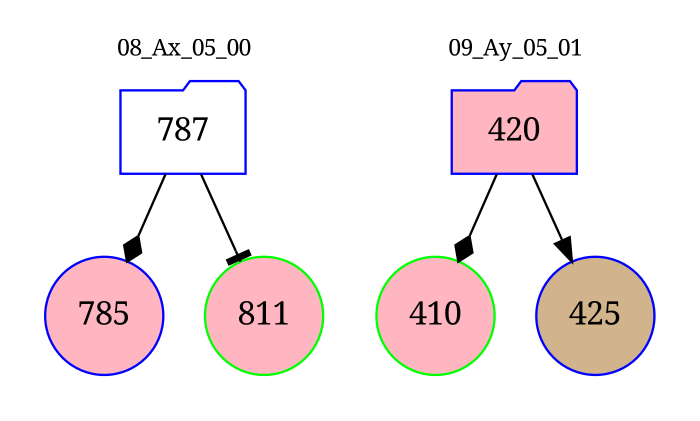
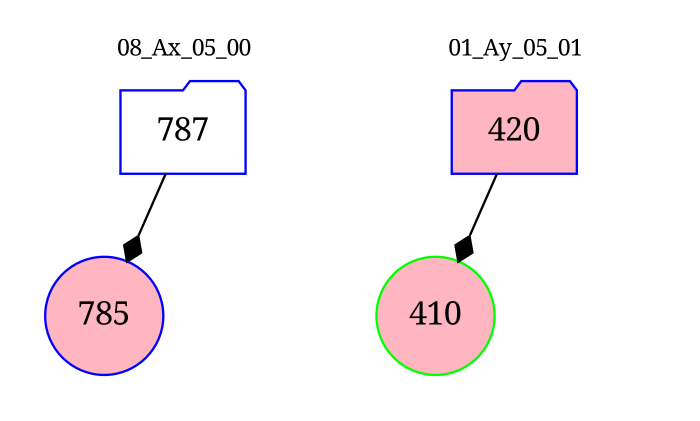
(515, 50) -> (515, 50)
(264, 316) -> none
(595, 316) -> none
